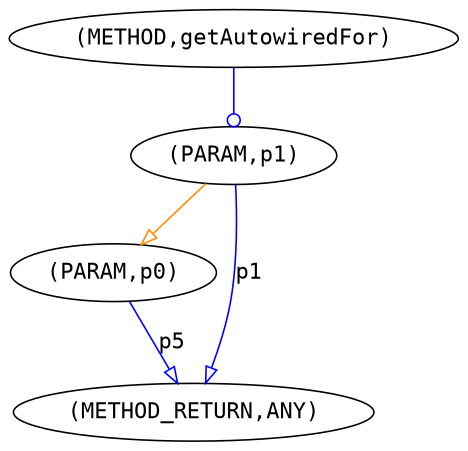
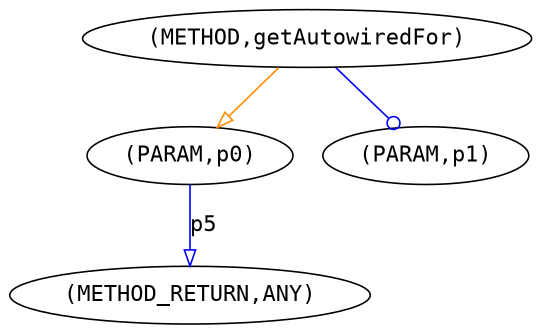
(180, 209) -> (254, 92)
(234, 278) -> none
